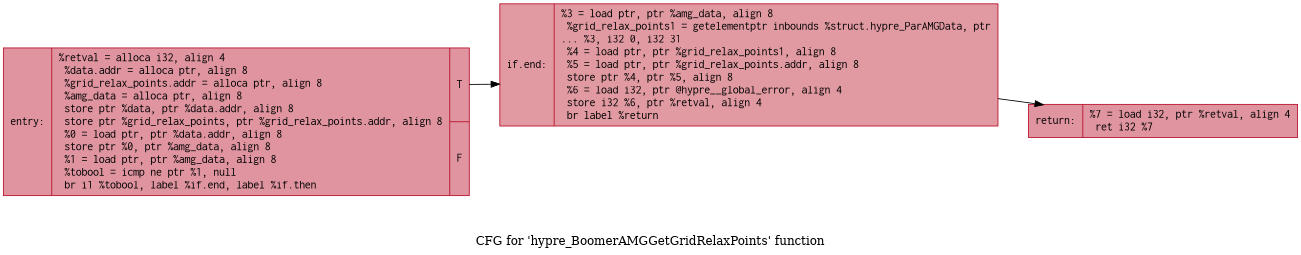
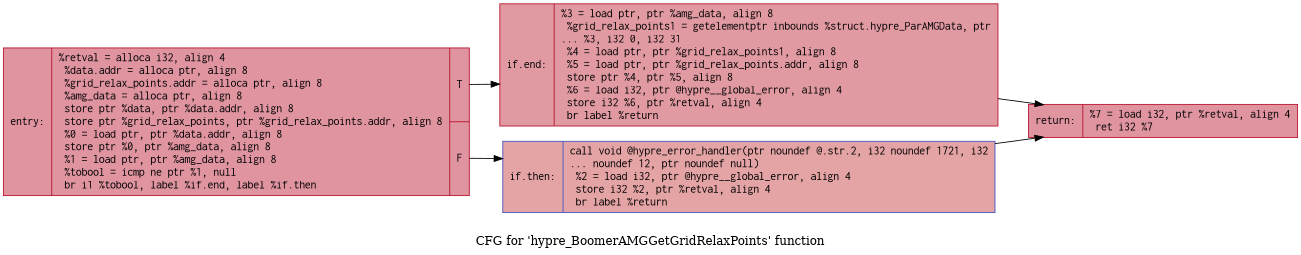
none -> (749, 177)
